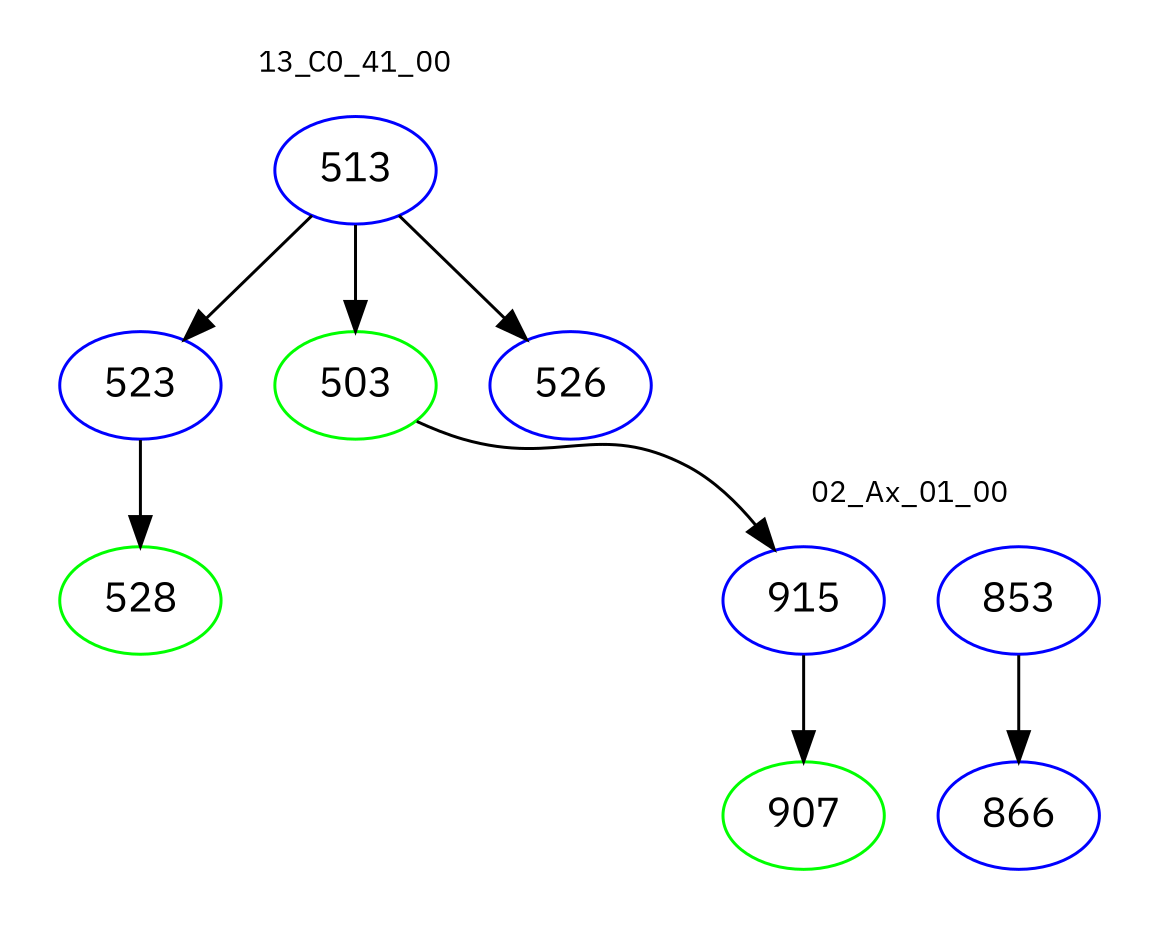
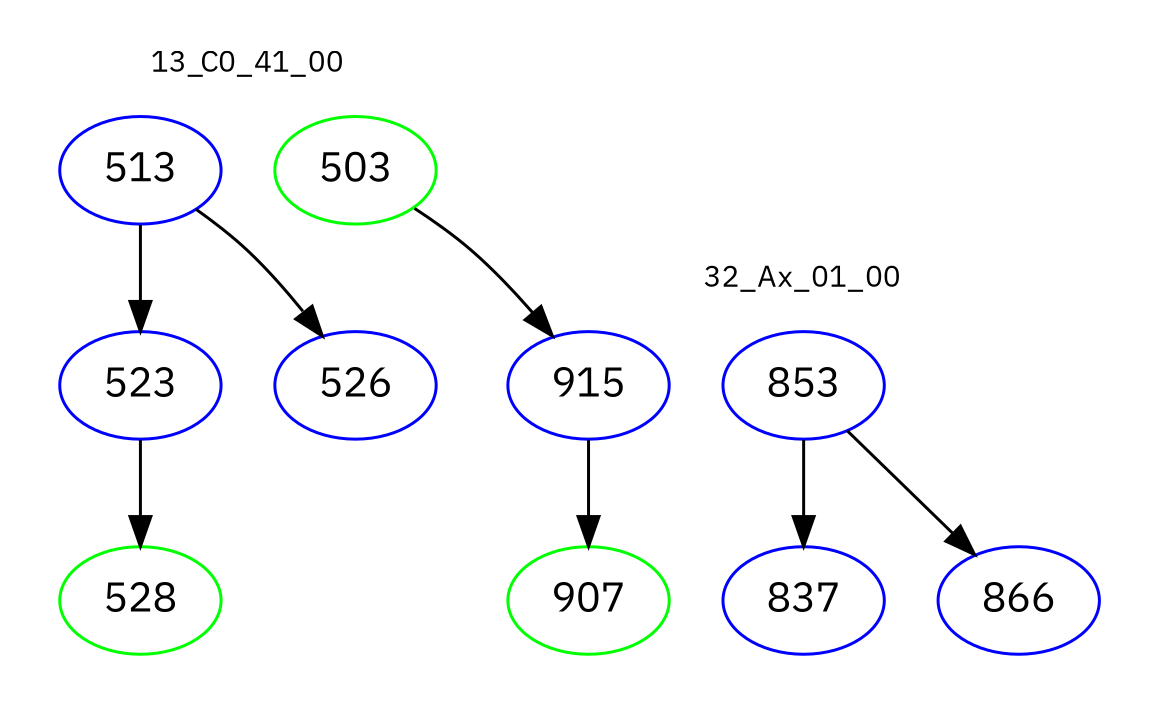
(356, 263) -> none
(911, 494) -> (804, 279)
none -> (804, 600)
